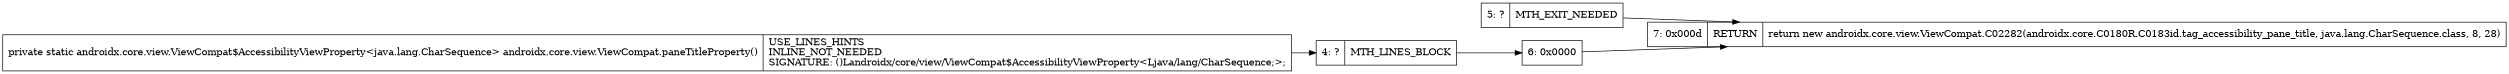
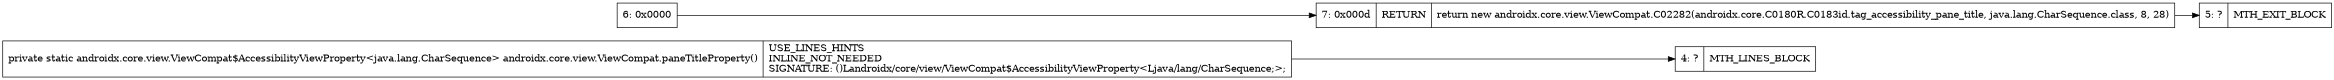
(1566, 15) -> (2280, 15)
(1678, 20) -> (2184, 15)
(1486, 53) -> none
